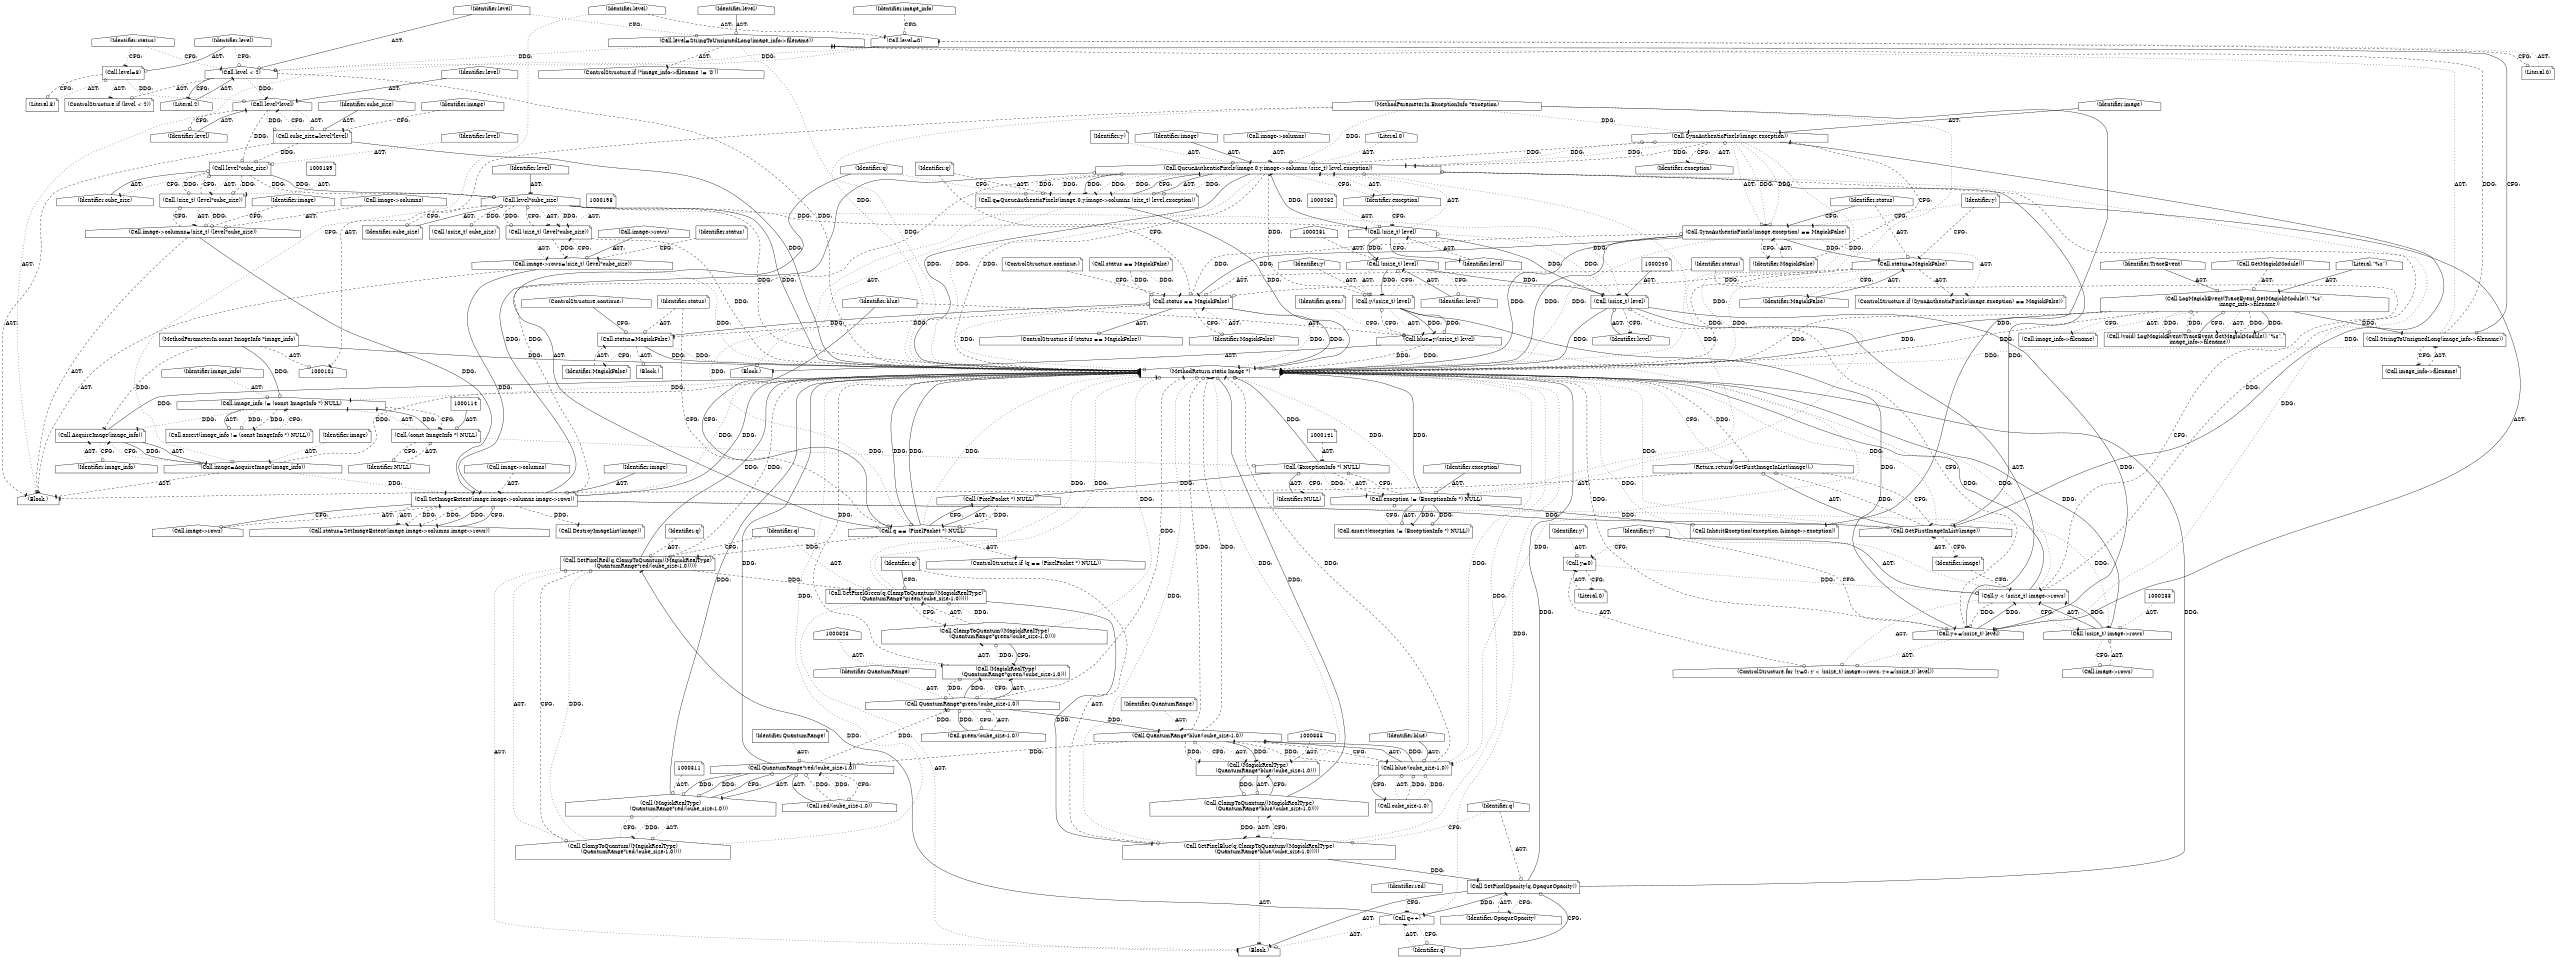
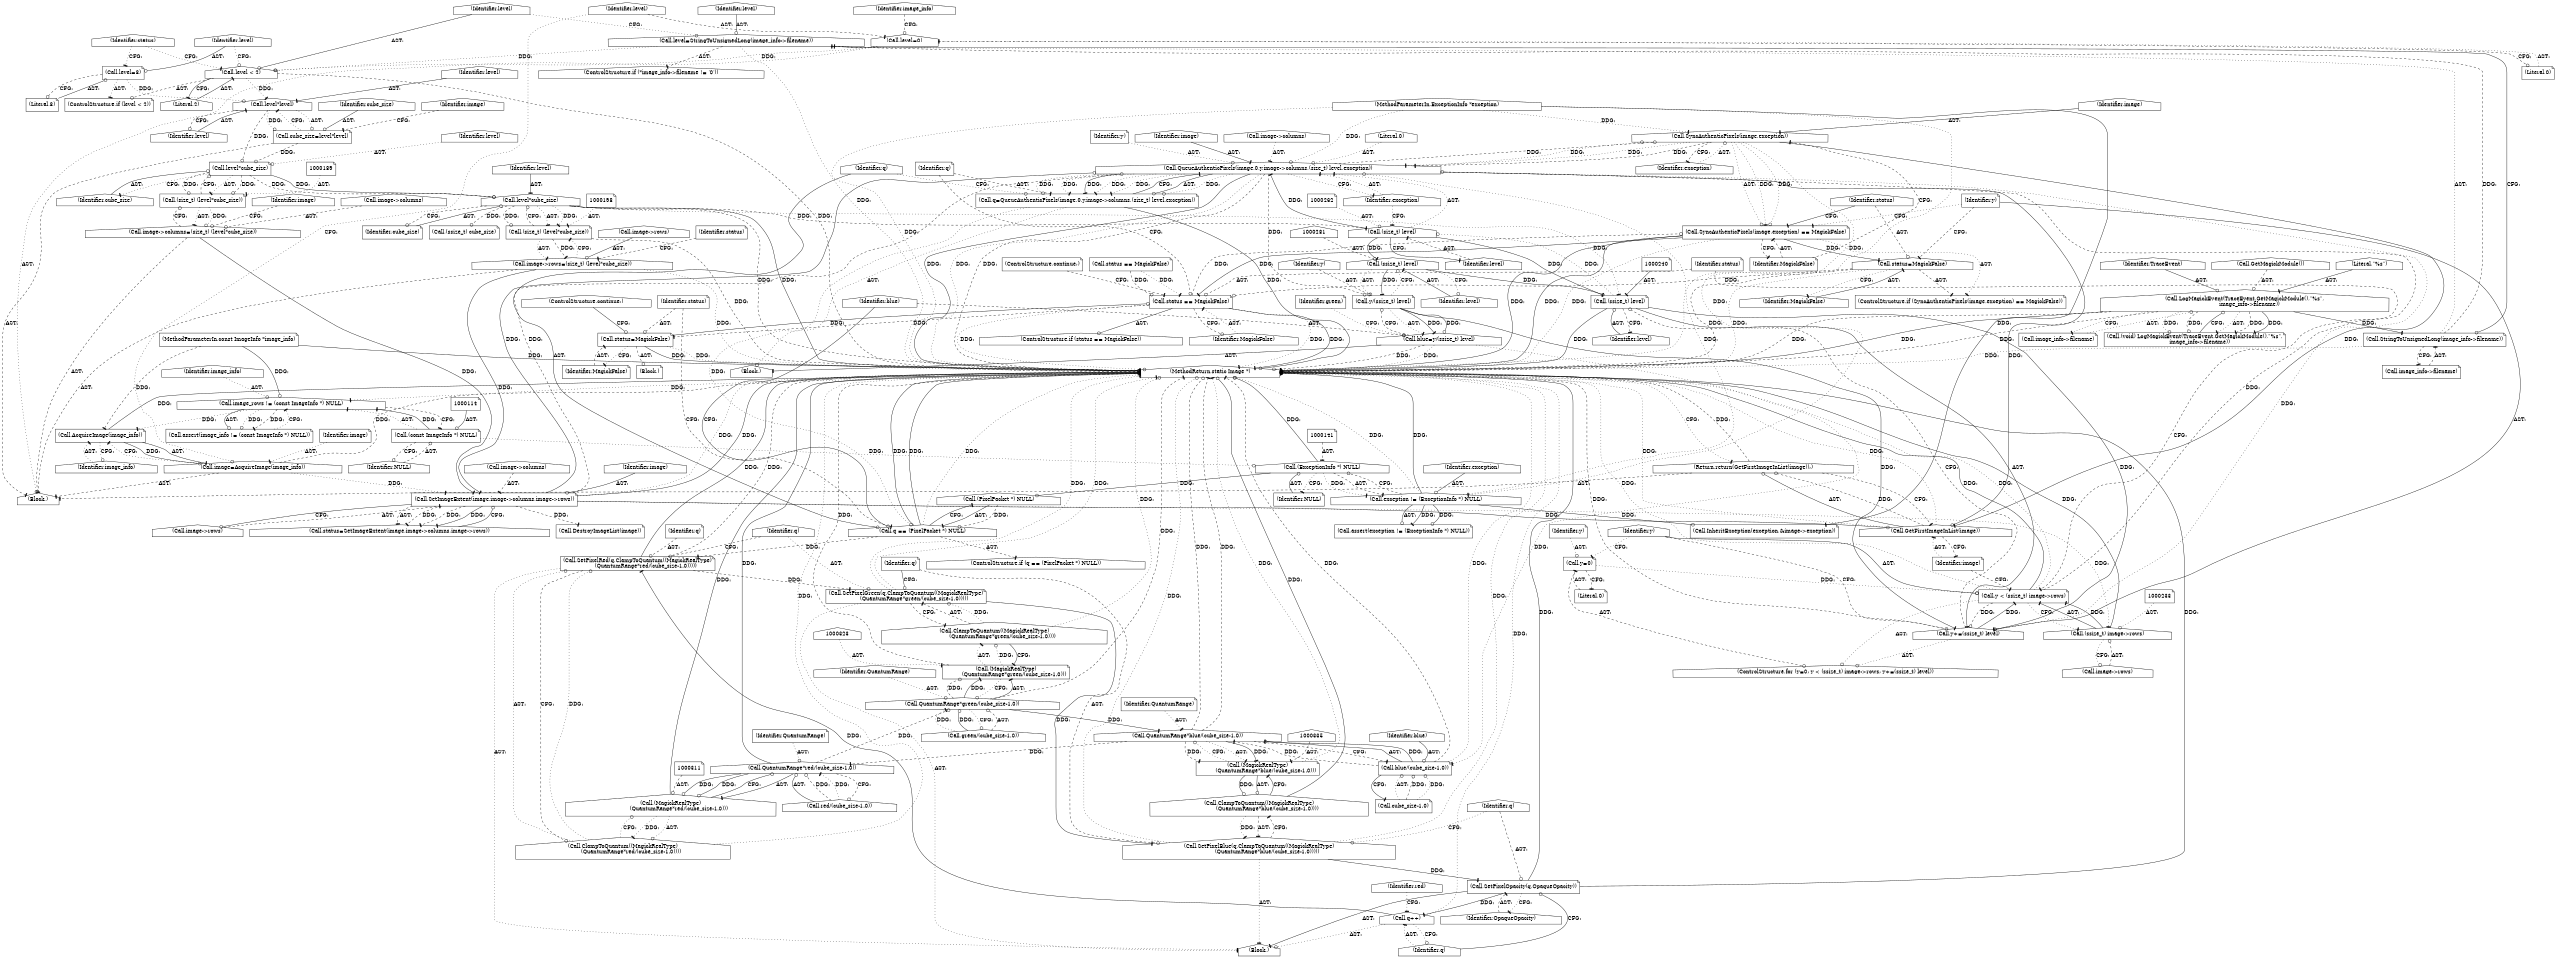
(81, 90) -> (81, 90)
(776, 233) -> none
(323, 372) -> none
(281, 404) -> (281, 404)
(1385, 515) -> none
